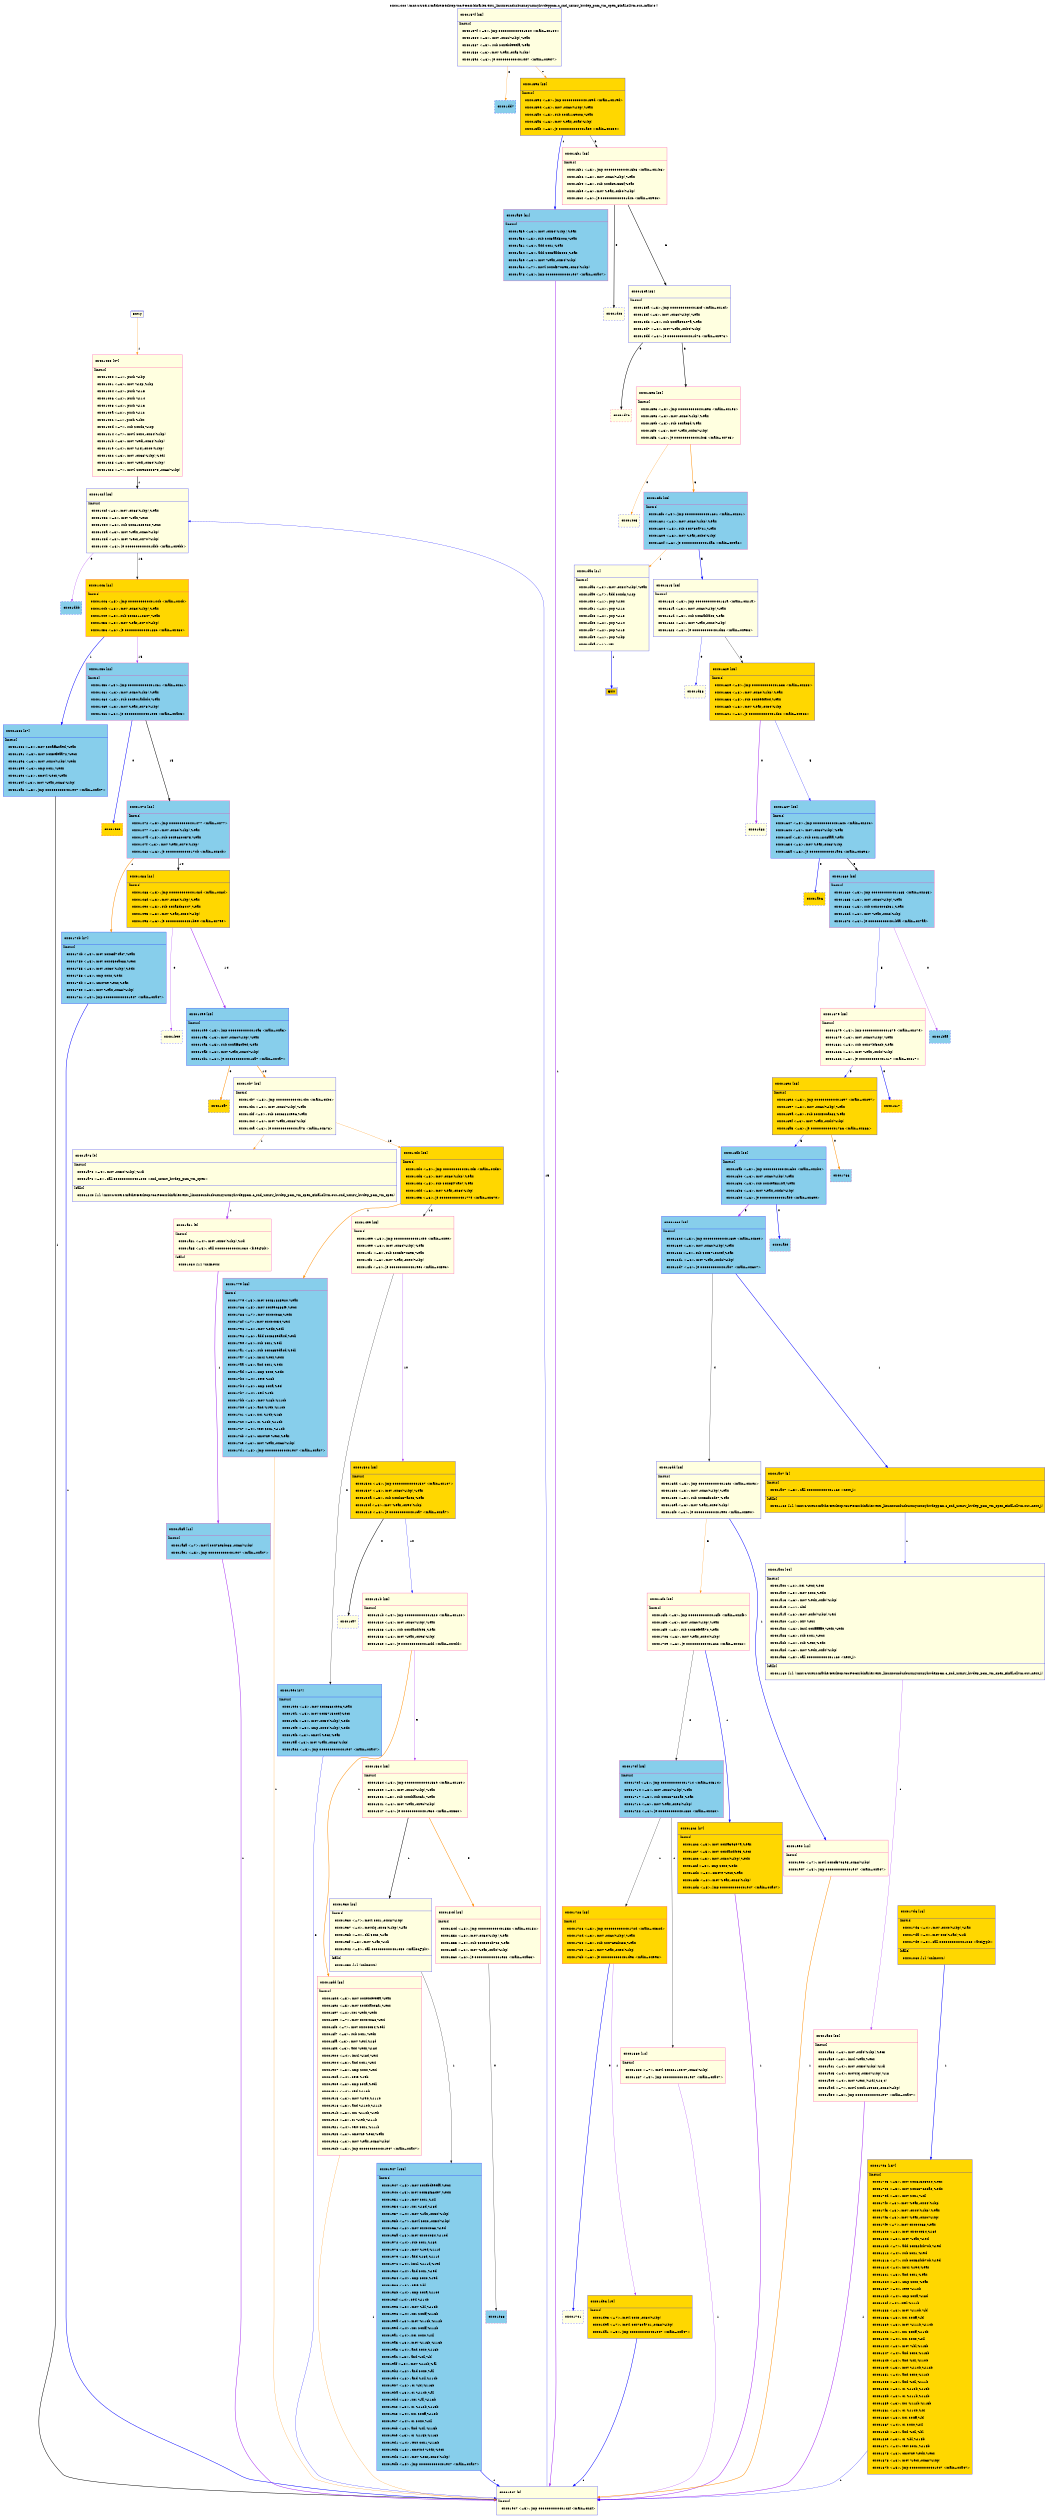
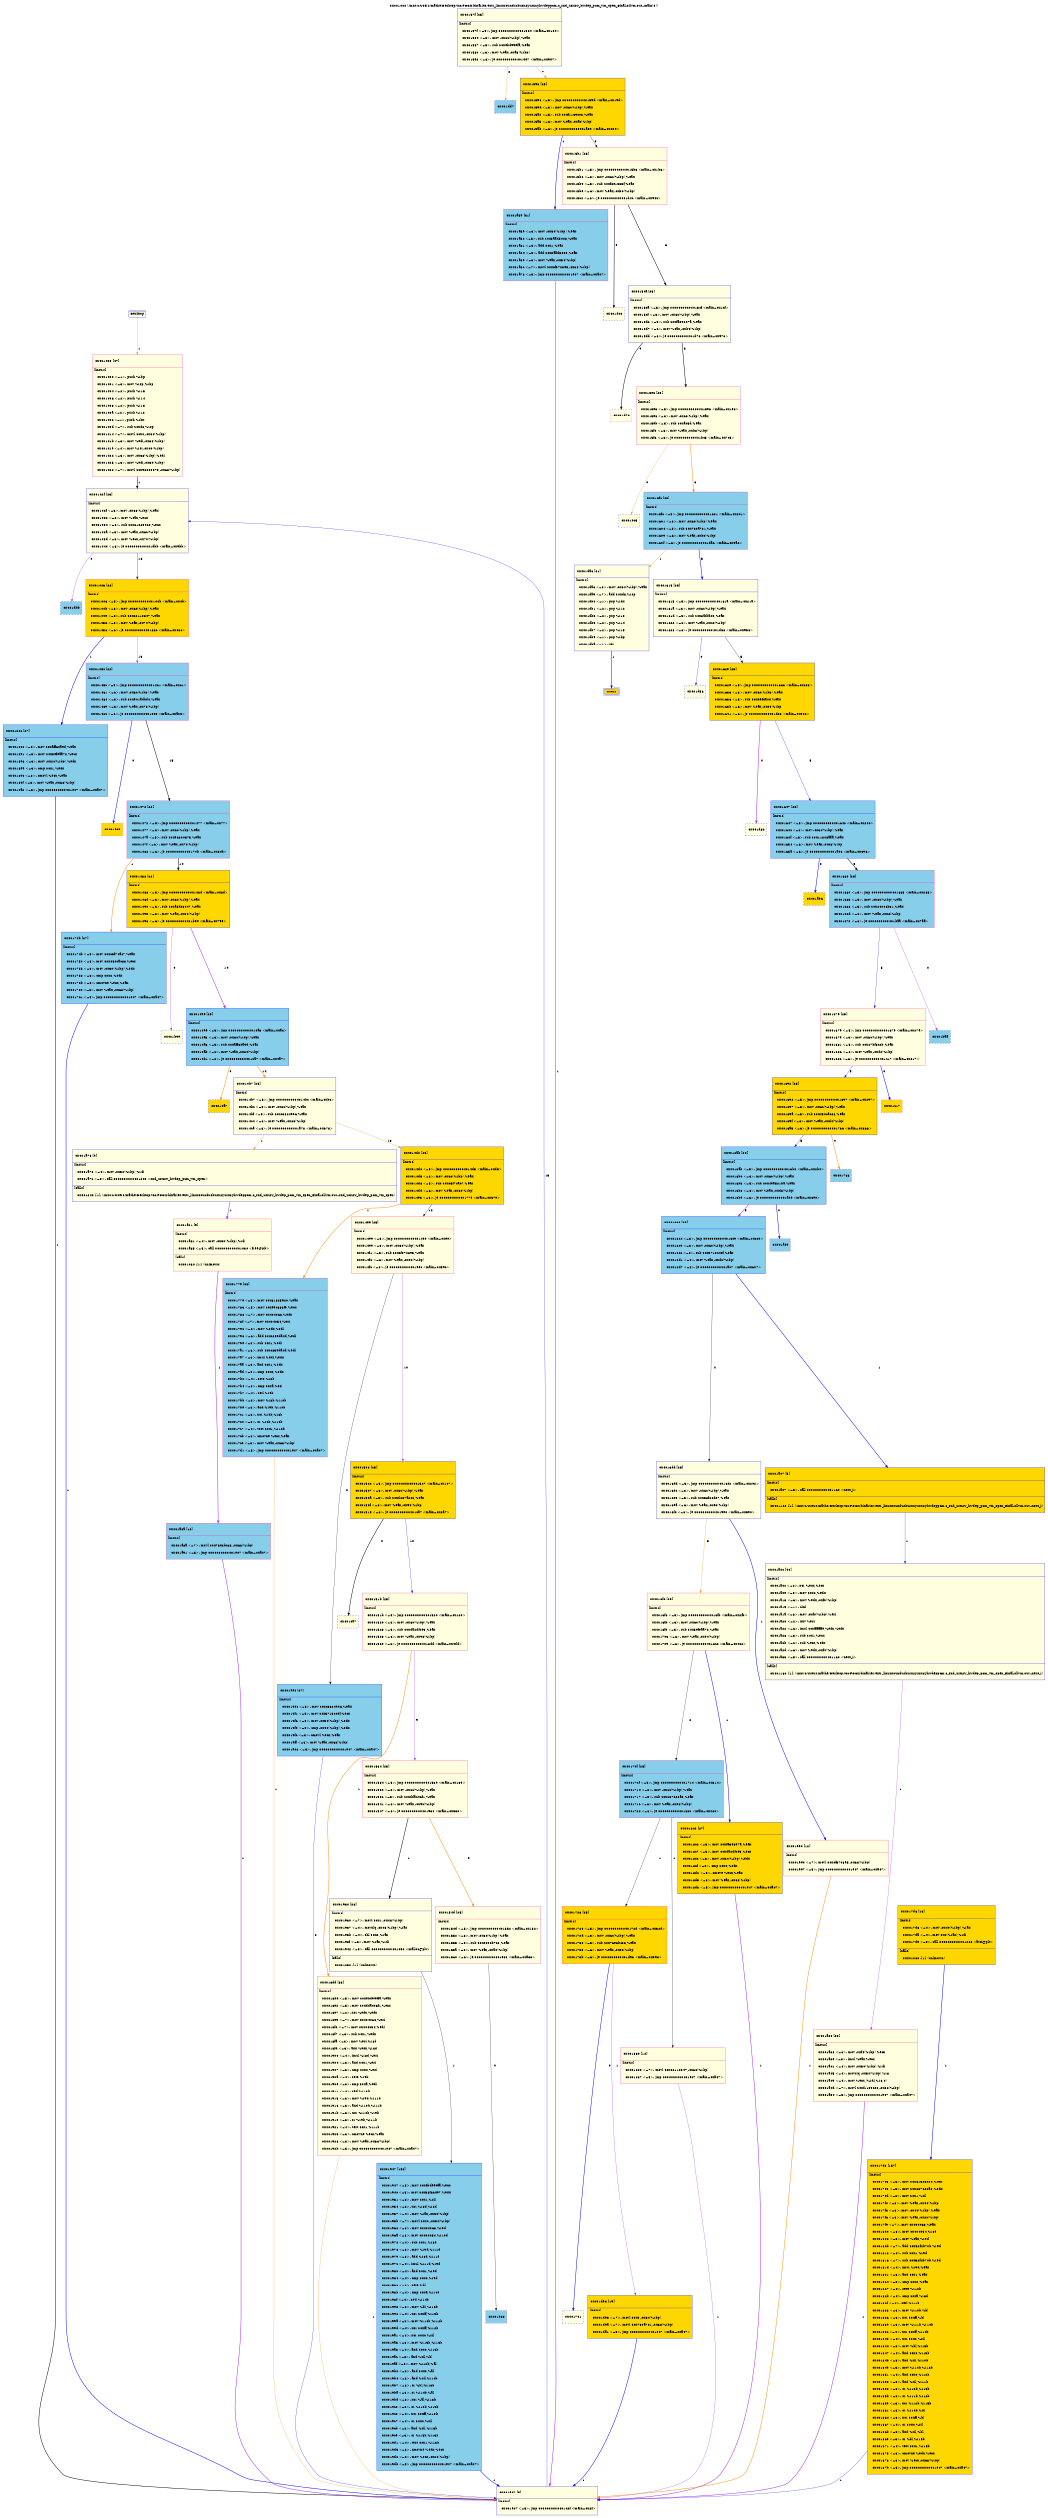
(137, 314) -> (137, 314)
(612, 692) -> (612, 692)
